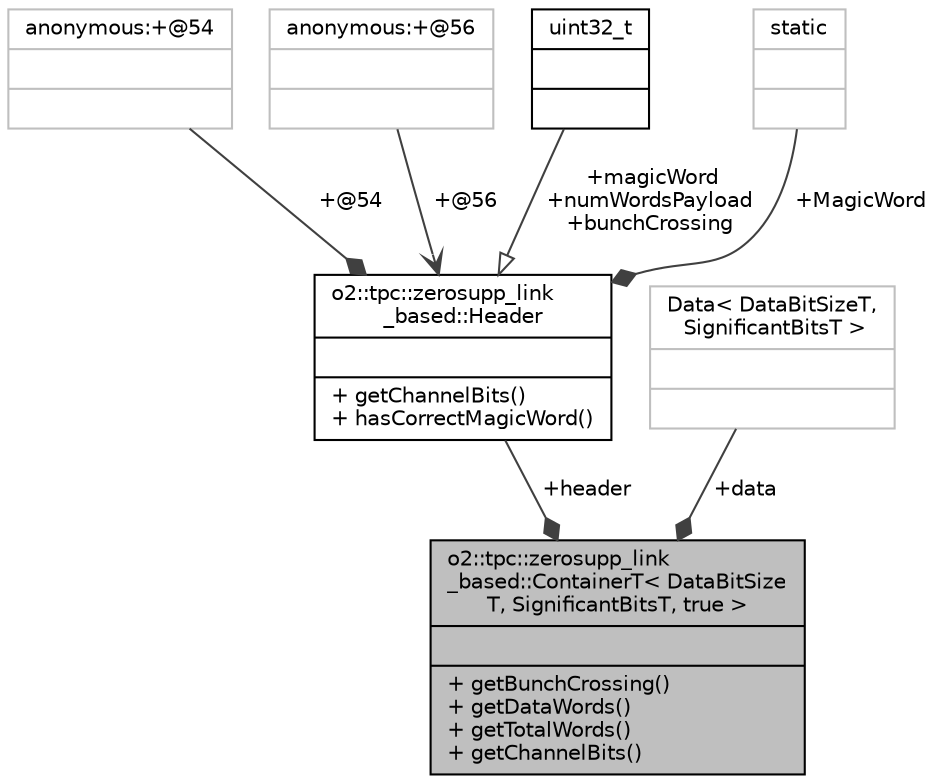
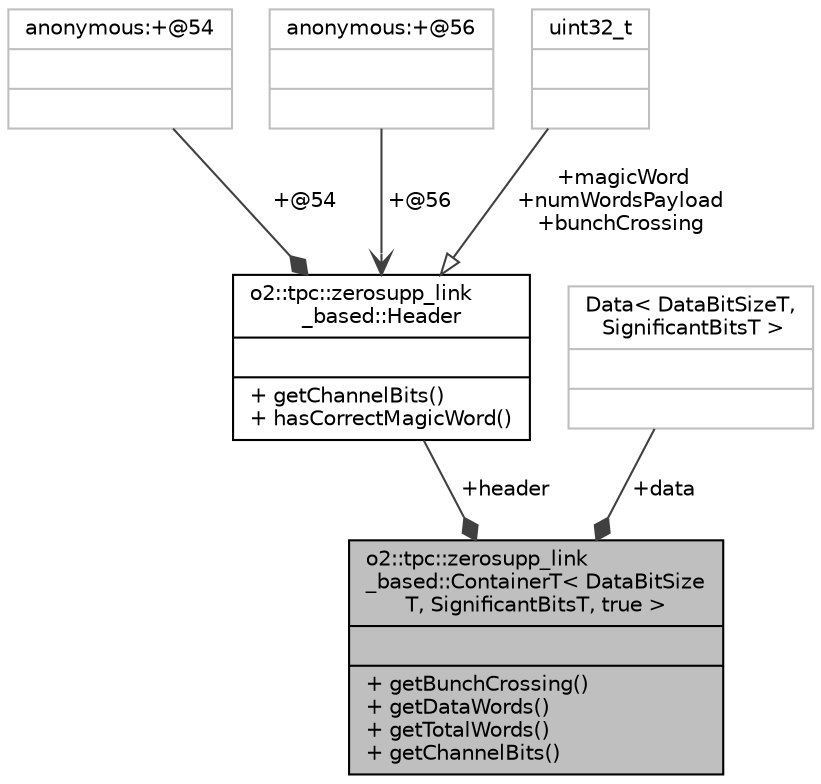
(591, 69) -> (591, 69)
(800, 69) -> none
